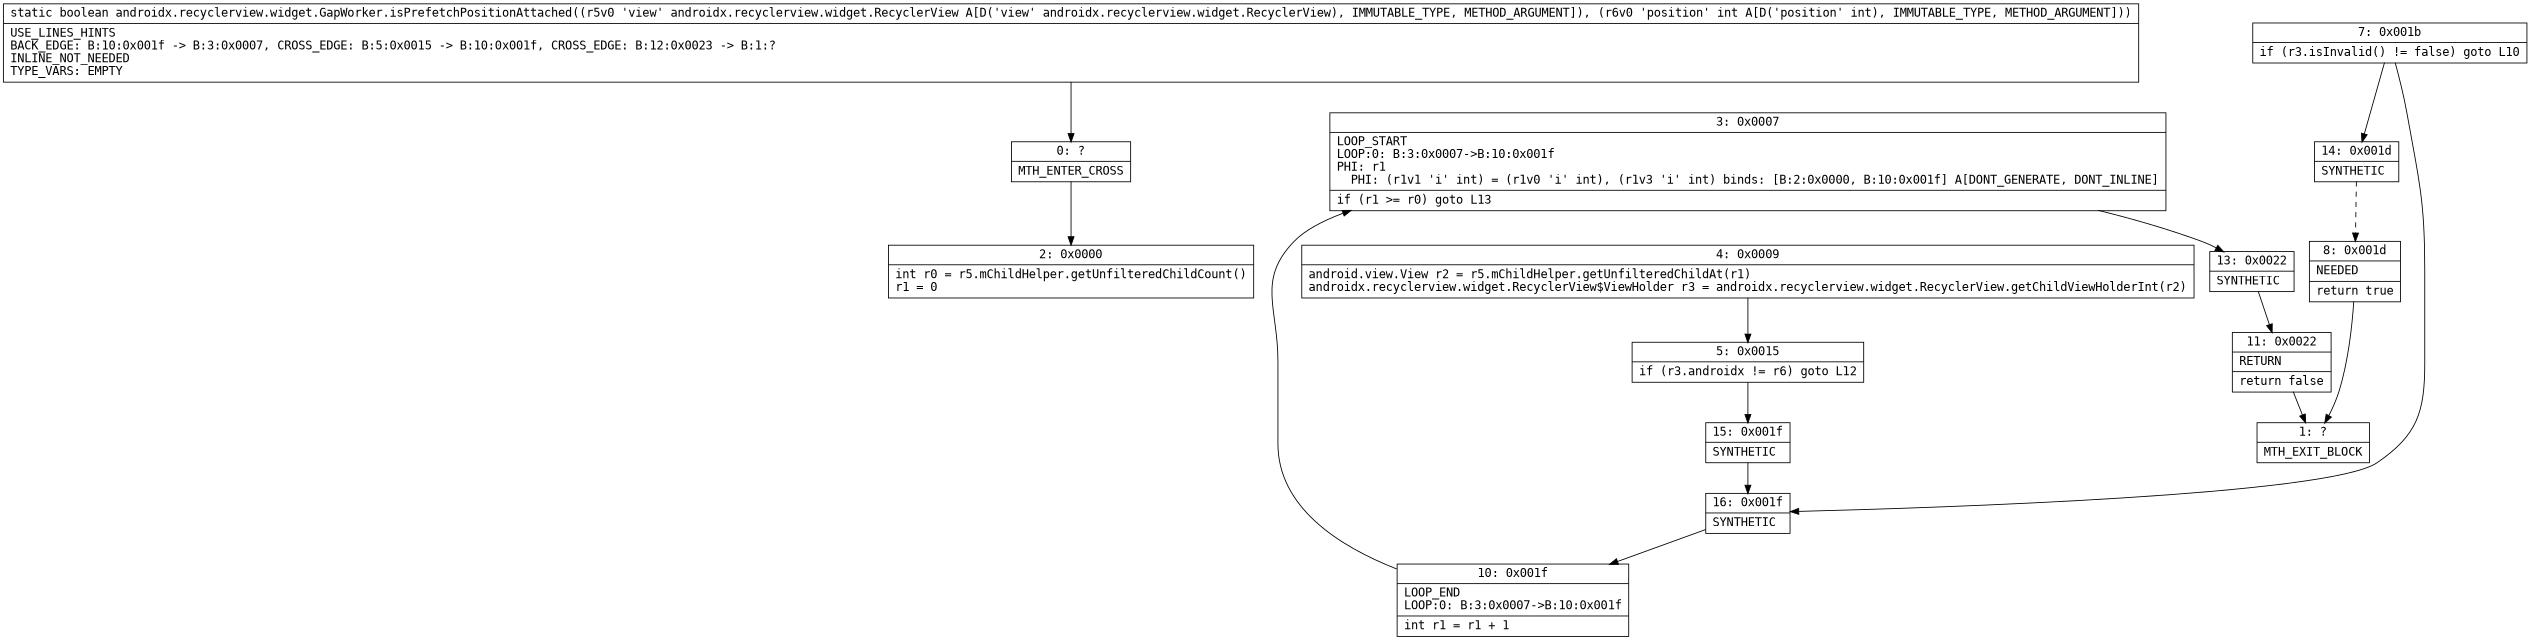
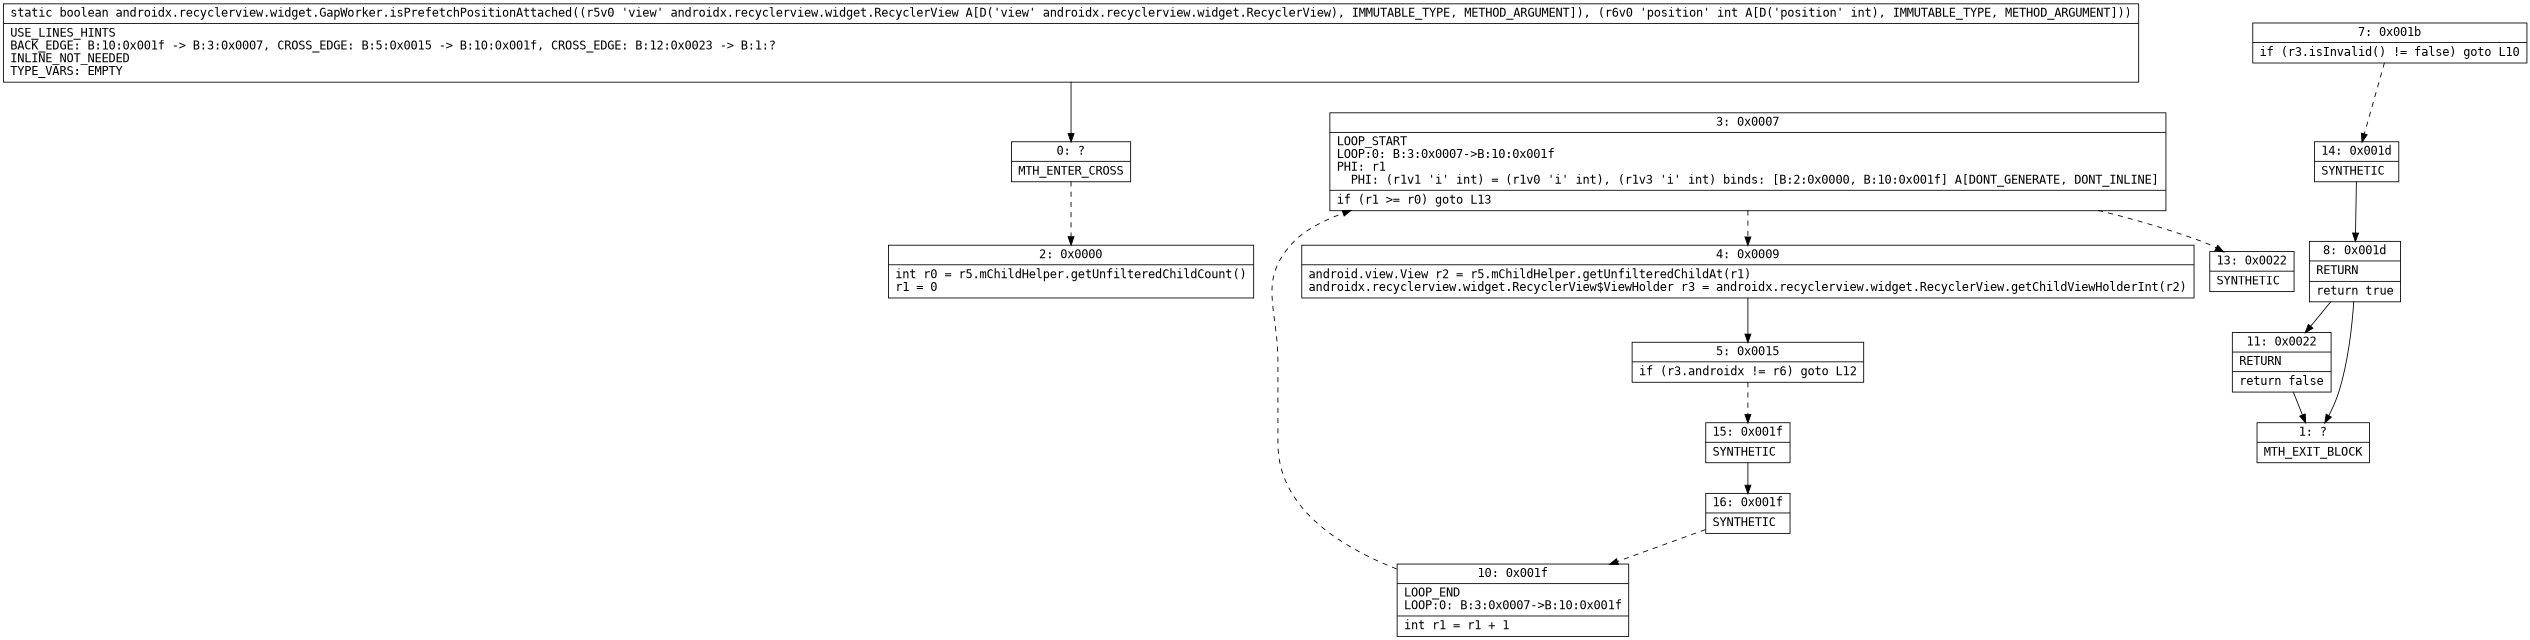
(2374, 98) -> (2374, 98)
(2356, 207) -> (2356, 207)
(1071, 209) -> (1071, 209)
none -> (1748, 224)
(2158, 227) -> (2158, 227)
(2337, 271) -> (2337, 271)
(2264, 308) -> (2321, 314)
(1748, 398) -> (1748, 398)
(1278, 403) -> (1278, 403)
(2299, 482) -> none
(1662, 545) -> (1662, 545)
